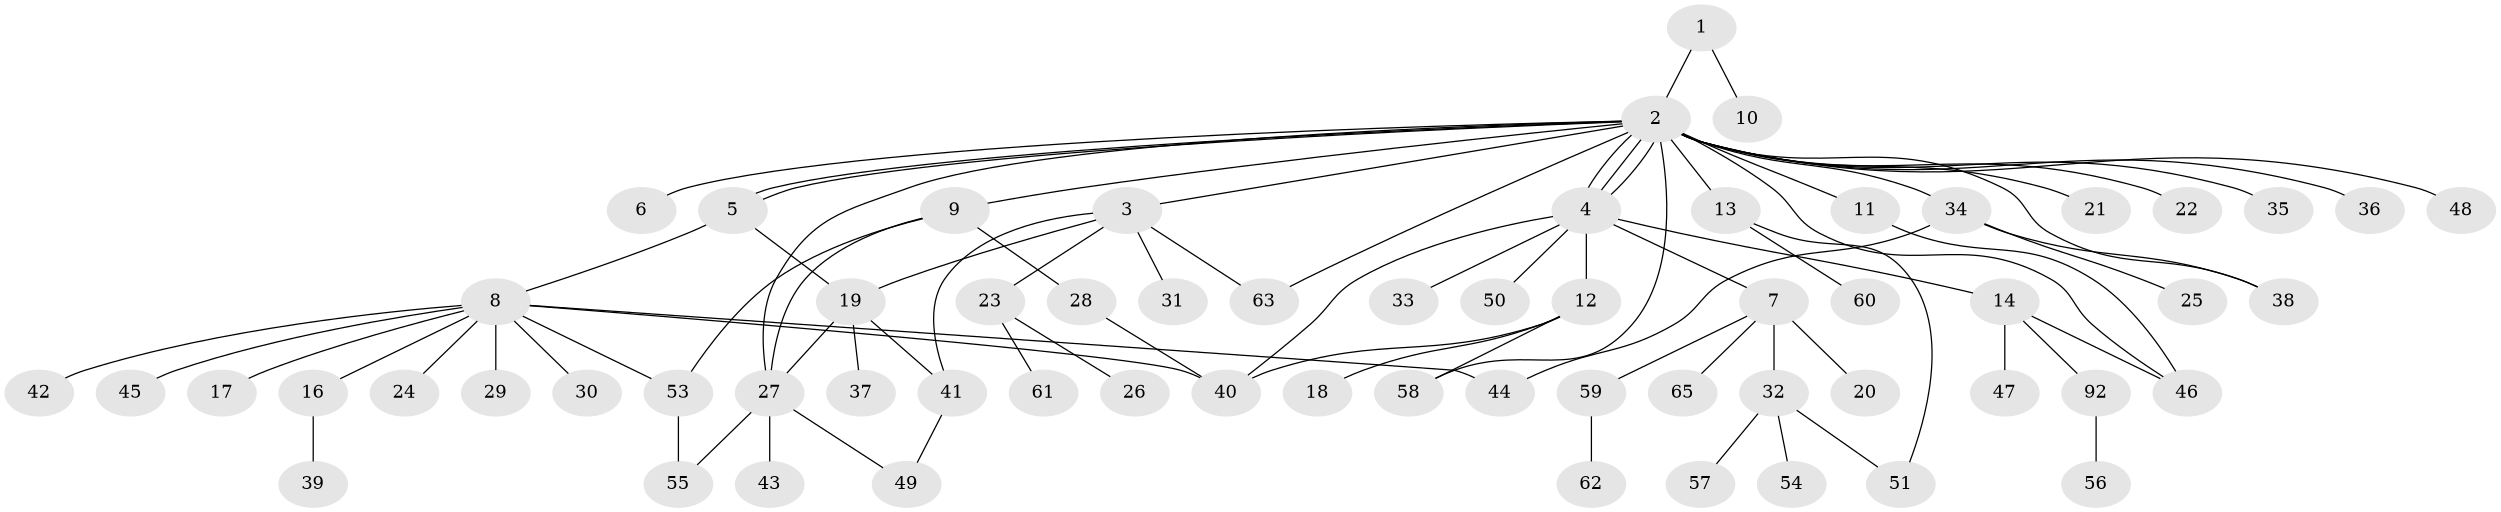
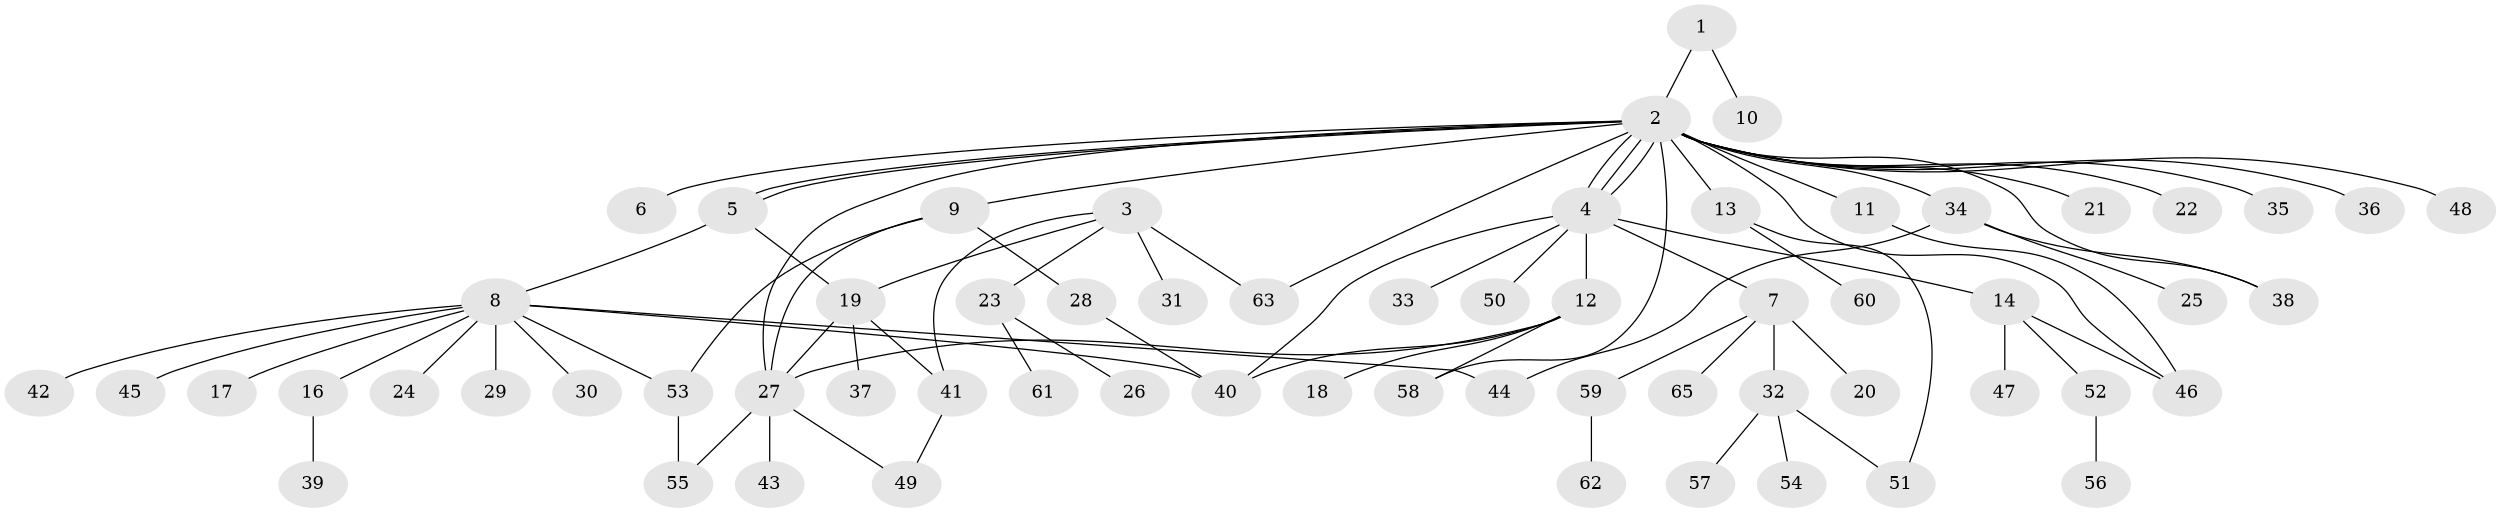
(1392, 165) -> none
none -> (1178, 347)
(2096, 393) -> (2096, 393)
